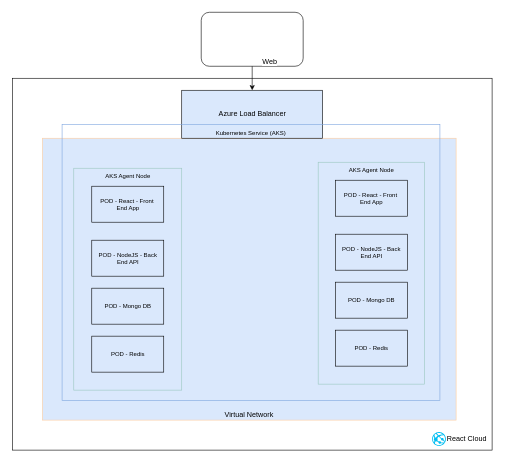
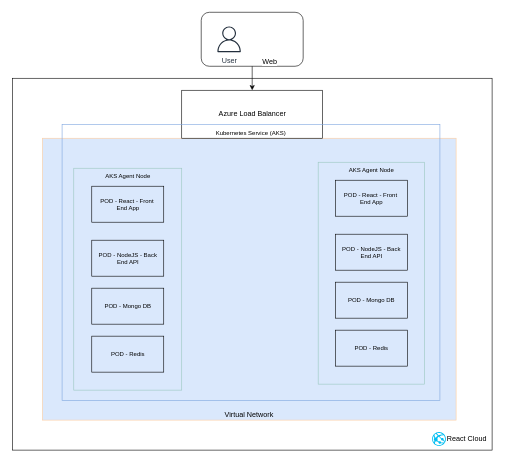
none -> (229, 39)
(252, 114) -> (252, 114)
